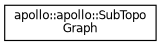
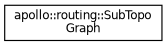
(80, 23) -> (83, 23)
